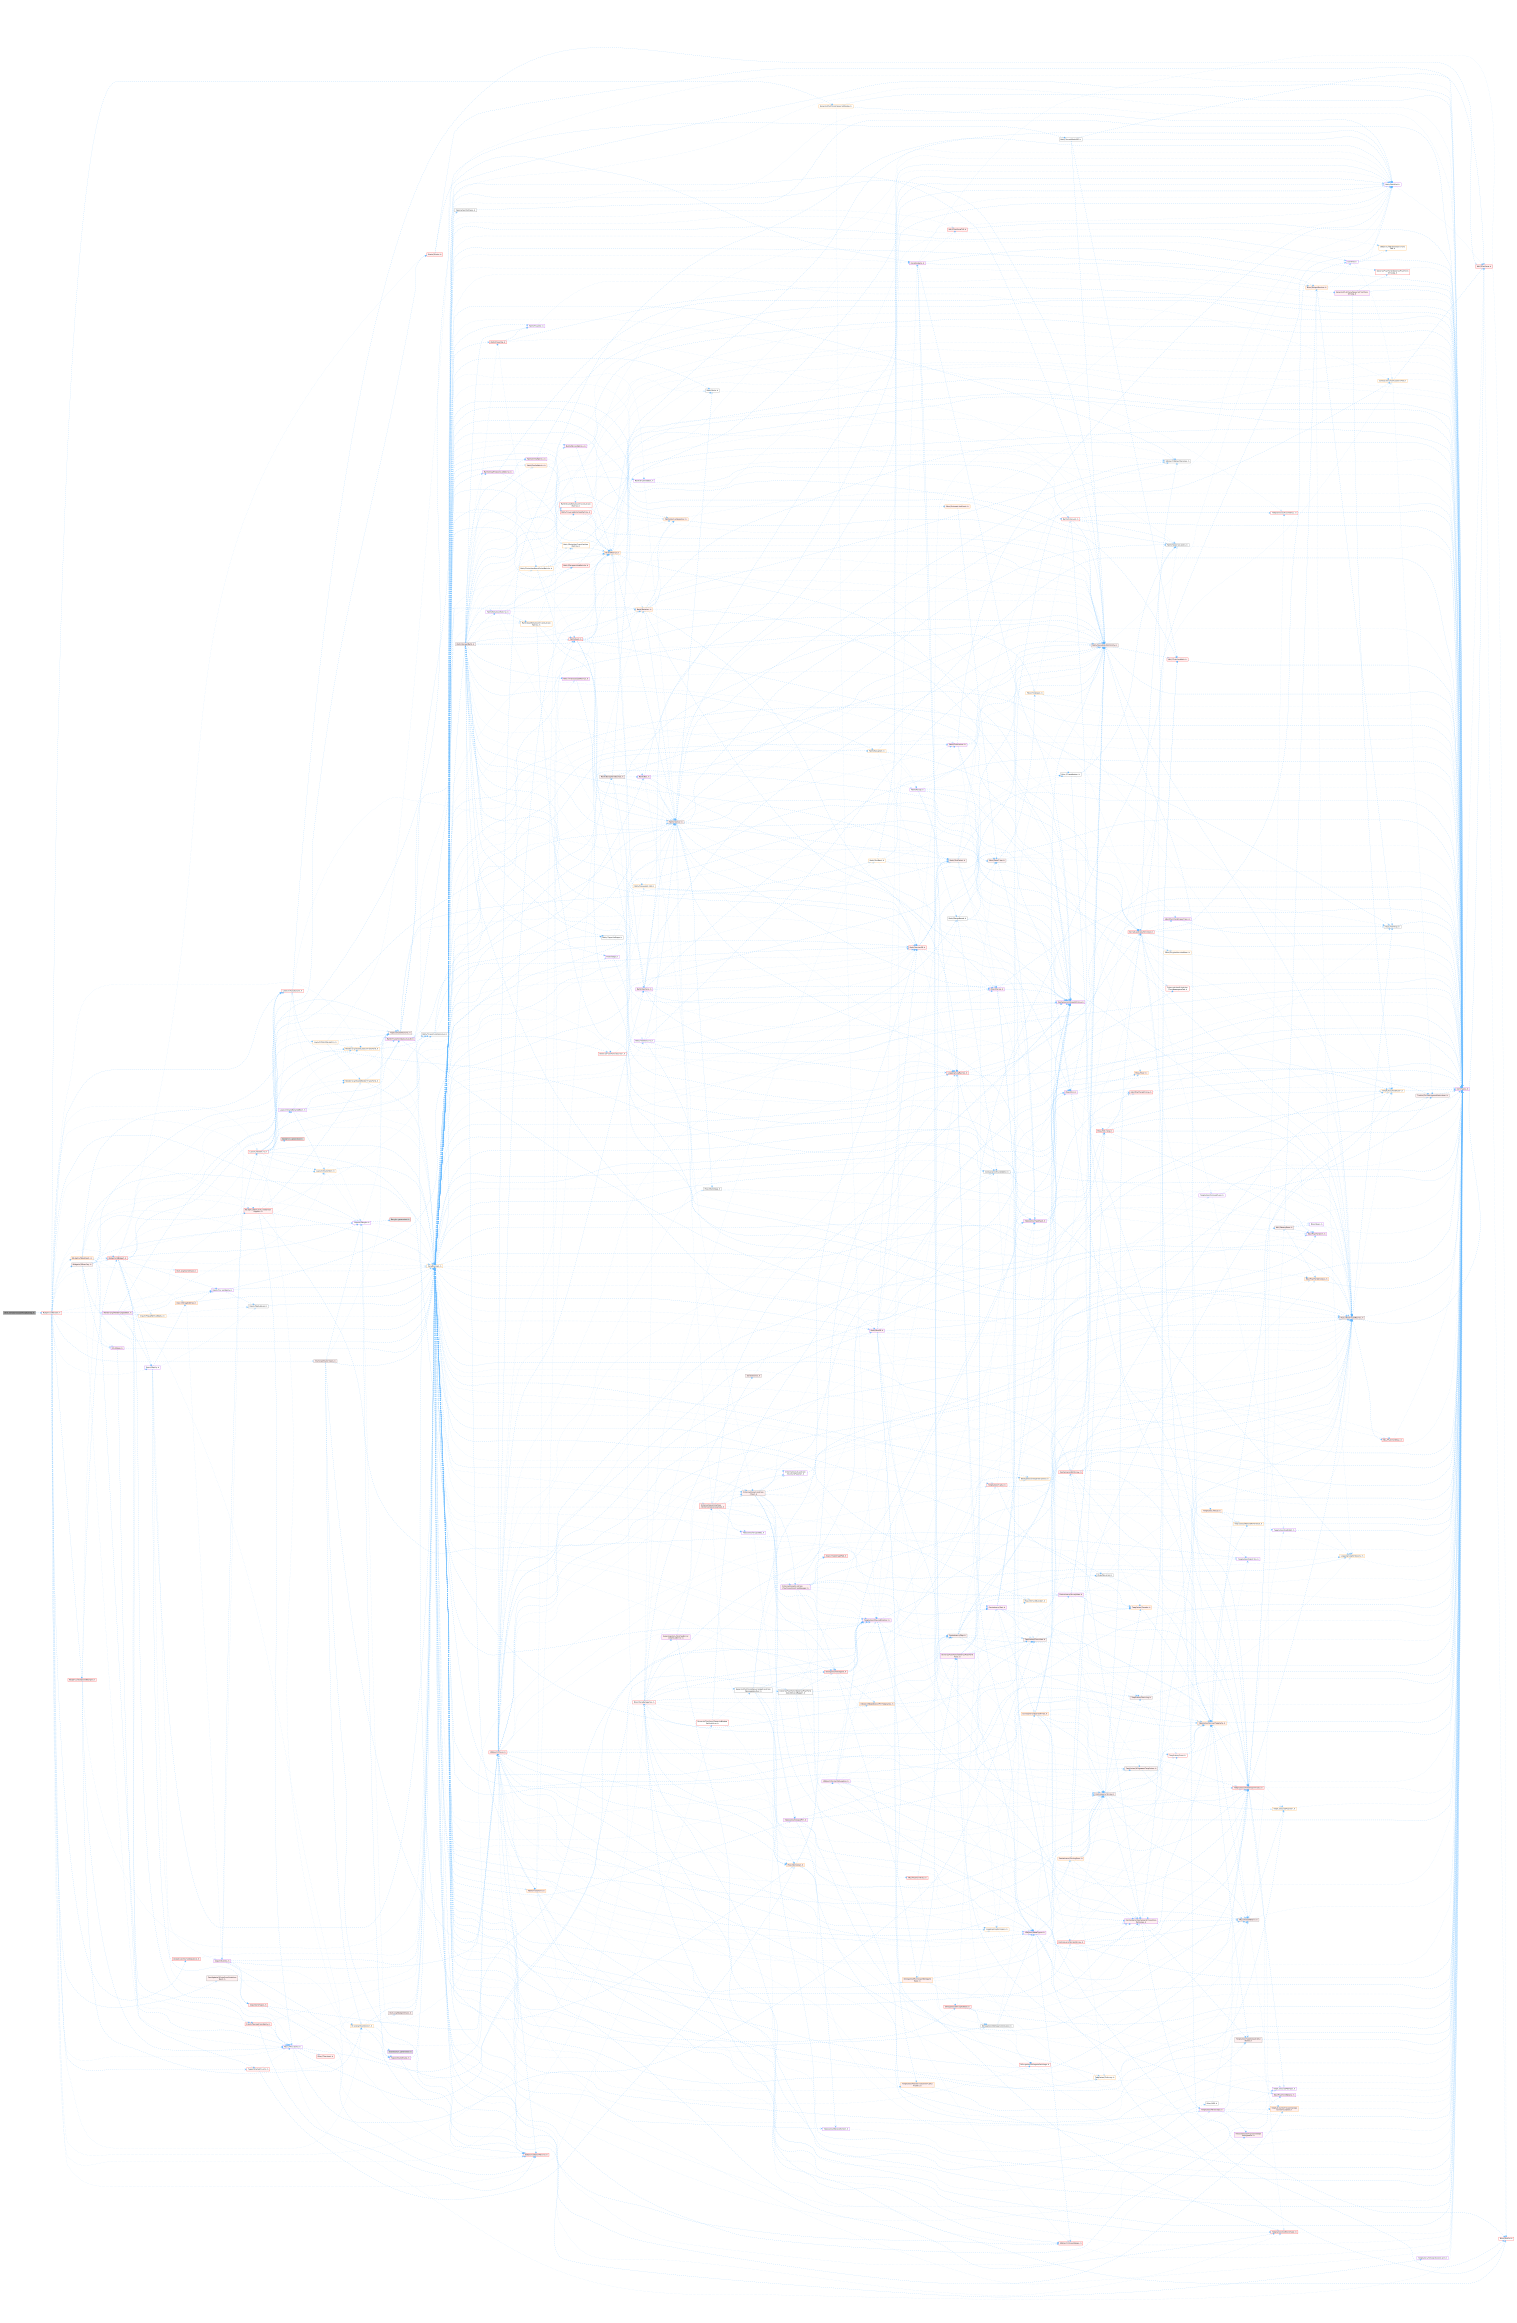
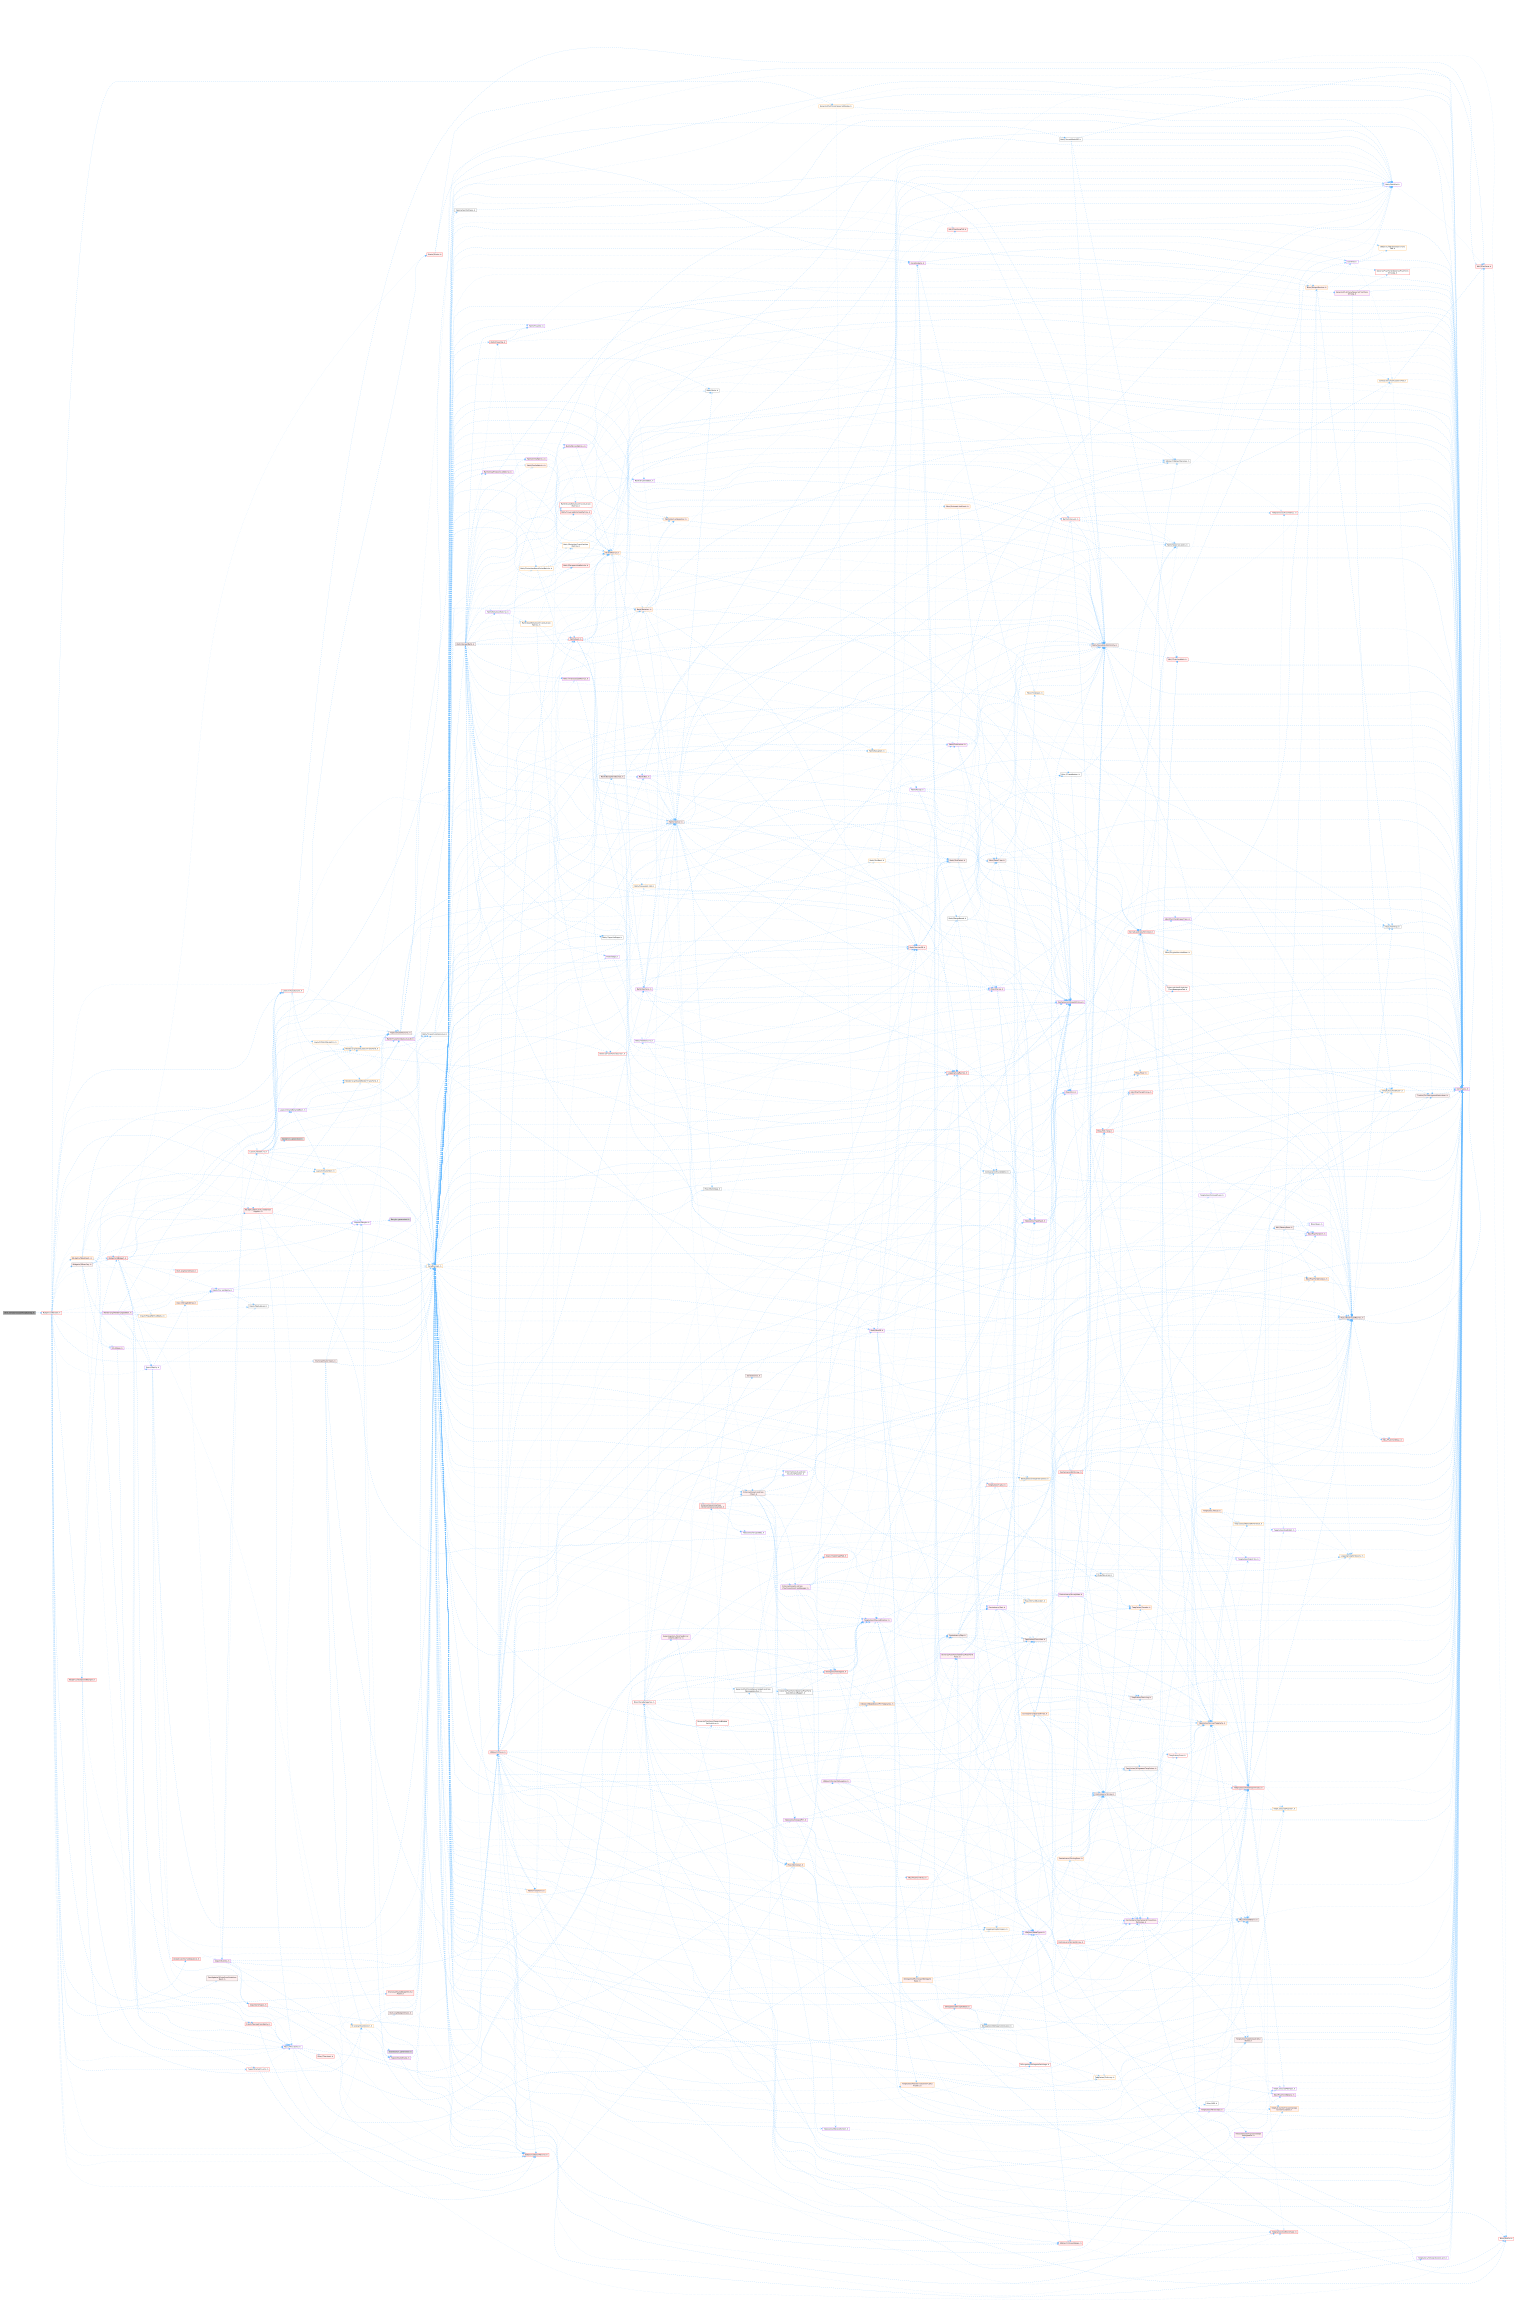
(400, 1219) -> (400, 1219)
none -> (400, 1993)
